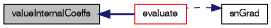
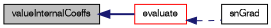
(199, 8) -> (209, 21)
